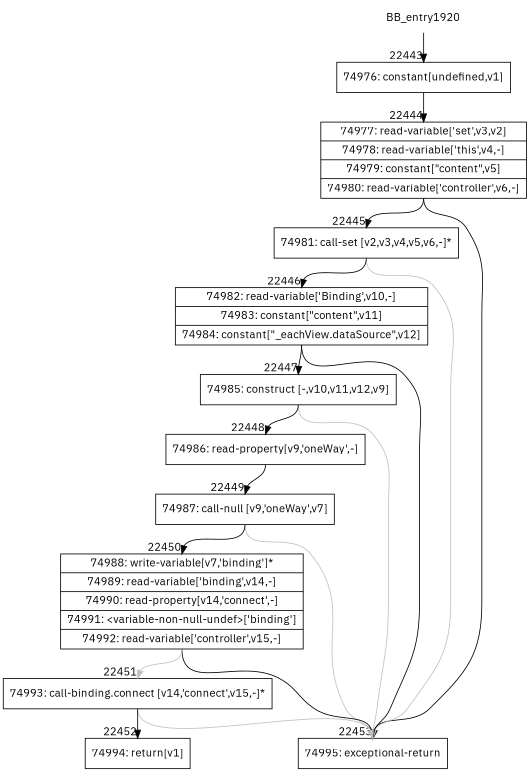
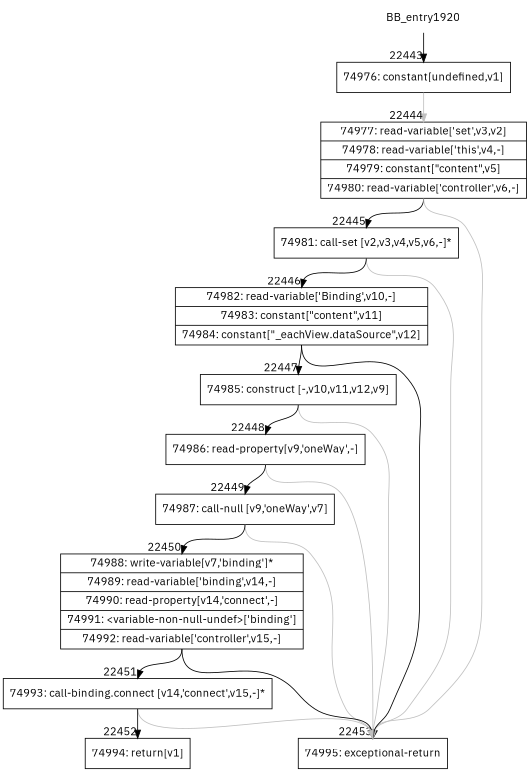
(424, 103) -> (424, 103)
(482, 478) -> (482, 478)
none -> (365, 565)
(164, 663) -> (164, 663)
